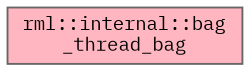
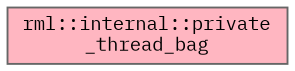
(125, 36) -> (148, 36)
